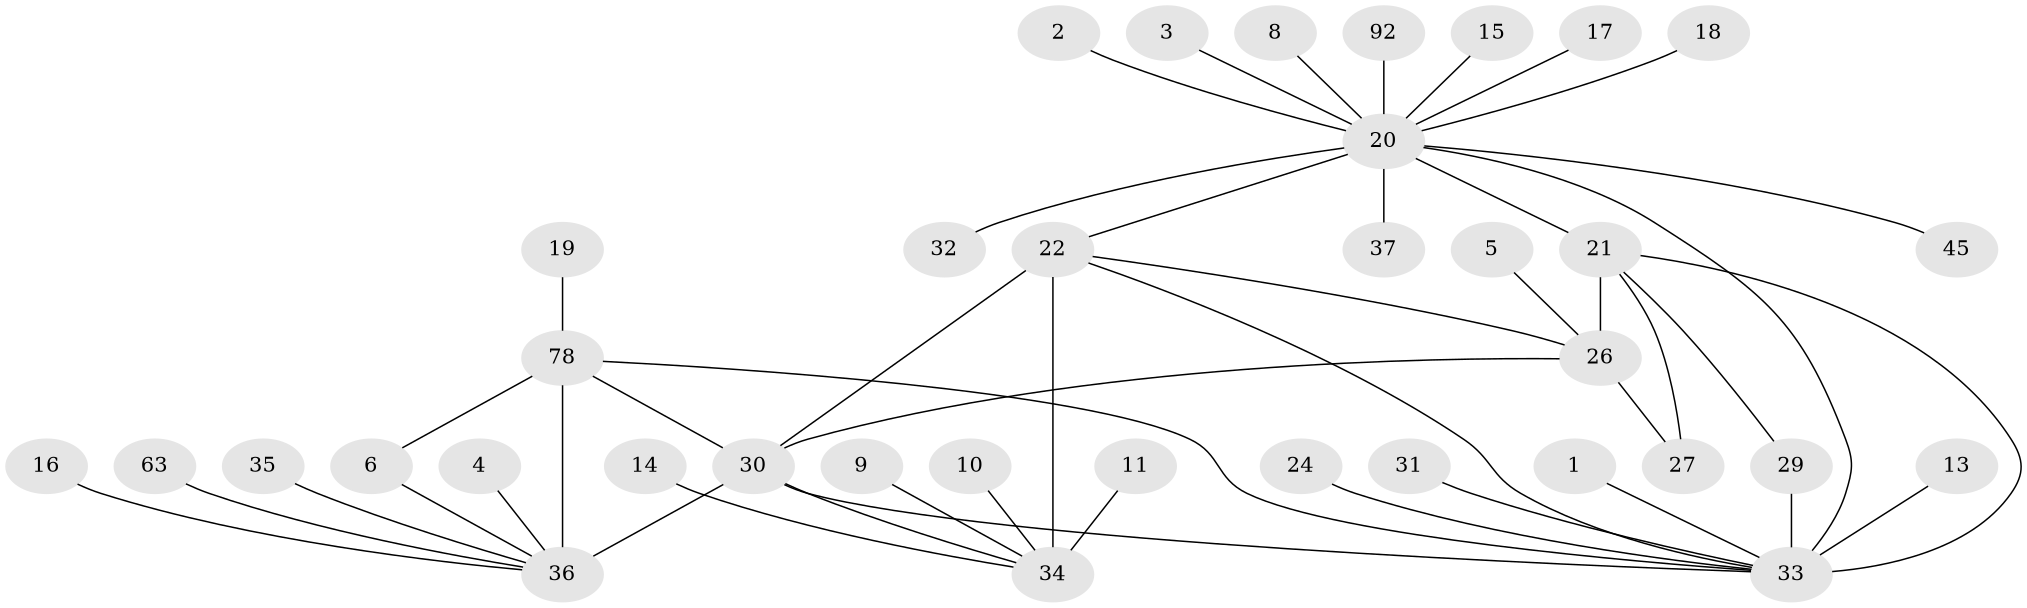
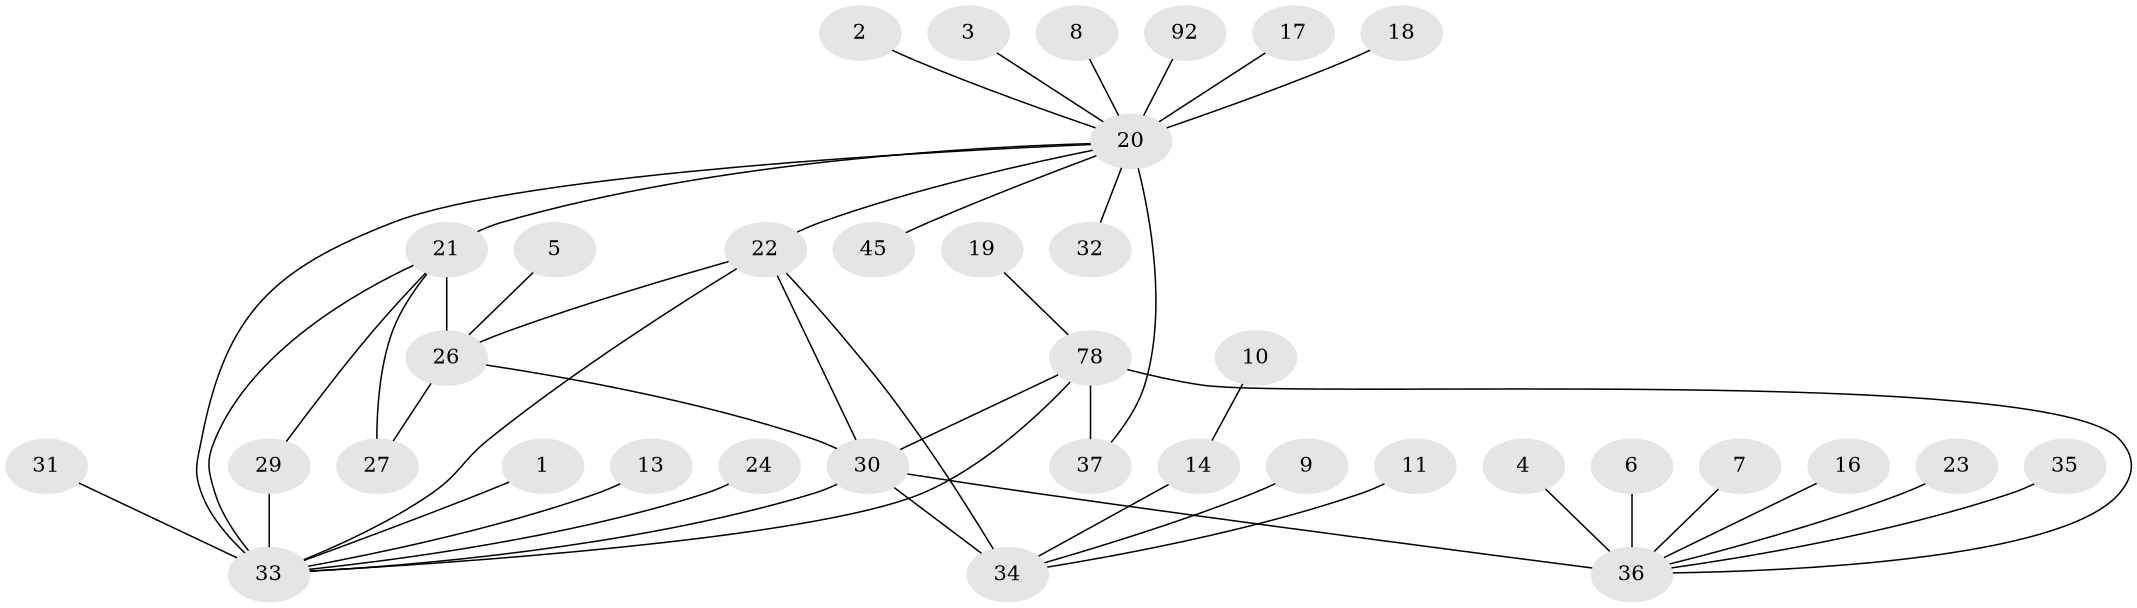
(1492, 33) -> none
(467, 412) -> (1091, 412)
(155, 466) -> (1957, 466)
none -> (1740, 466)
(1008, 516) -> (1227, 412)
